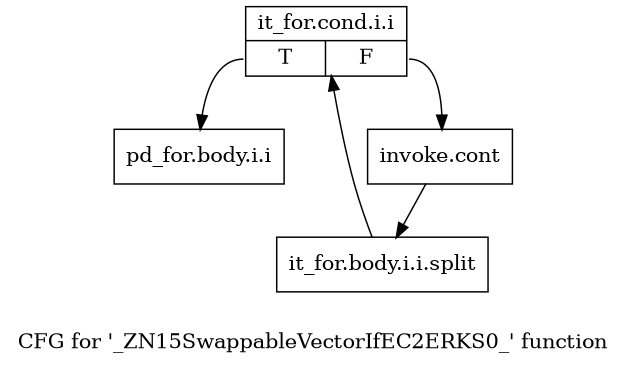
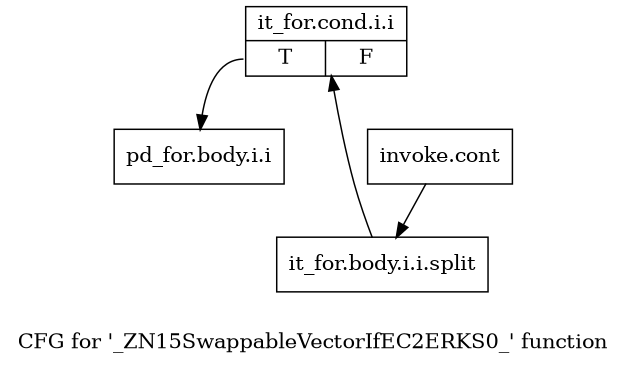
(435, 80) -> none
